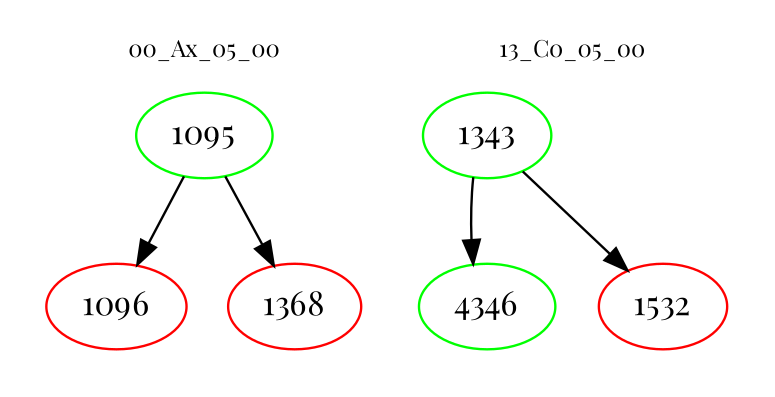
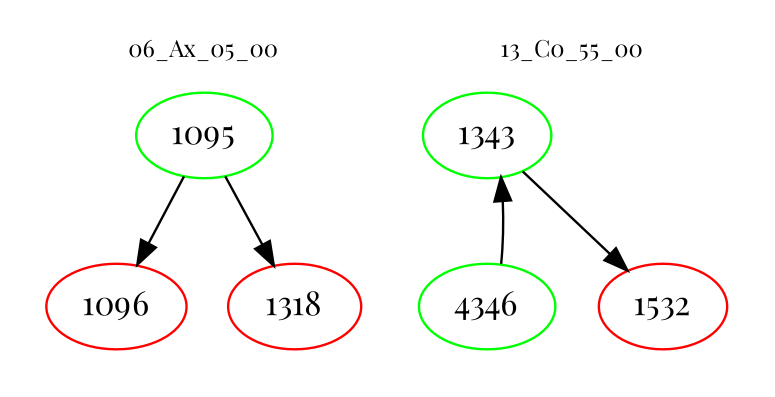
(204, 51) -> (204, 51)
(573, 51) -> (573, 51)
(471, 209) -> (503, 233)
(295, 307) -> (295, 307)
